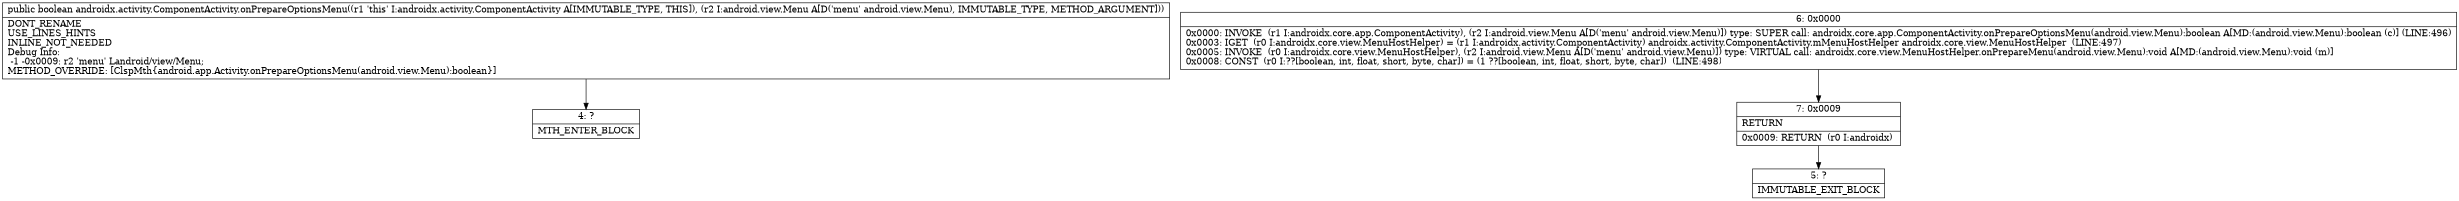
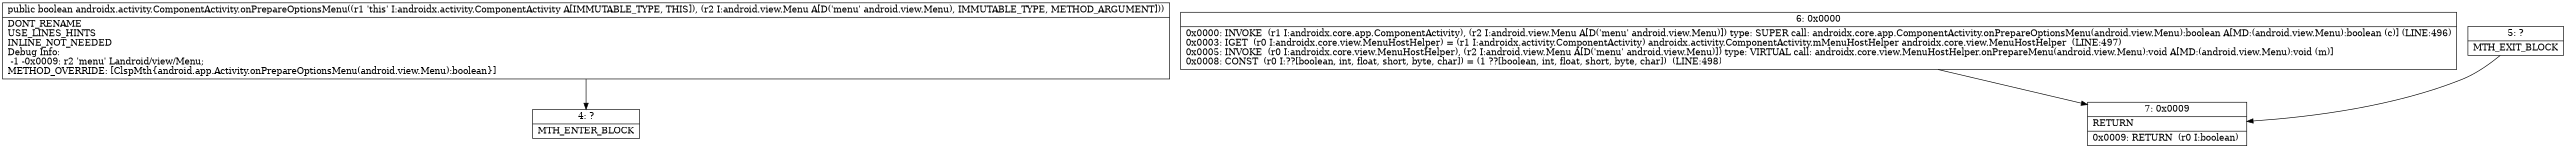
(1819, 138) -> (2167, 138)
(1819, 154) -> (2381, 103)
(1819, 190) -> (2516, 48)
